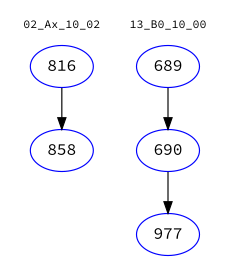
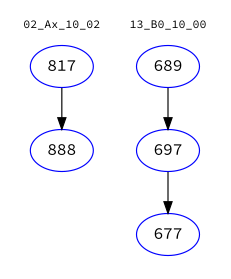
(62, 66) -> (62, 66)
(62, 150) -> (62, 150)
(168, 150) -> (168, 150)
(168, 235) -> (168, 235)
